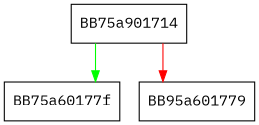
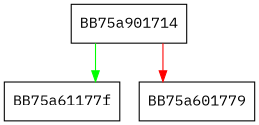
(62, 101) -> (62, 101)
(197, 101) -> (197, 101)
